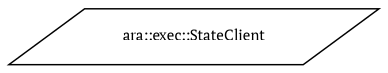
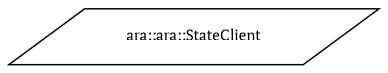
(194, 37) -> (194, 37)
